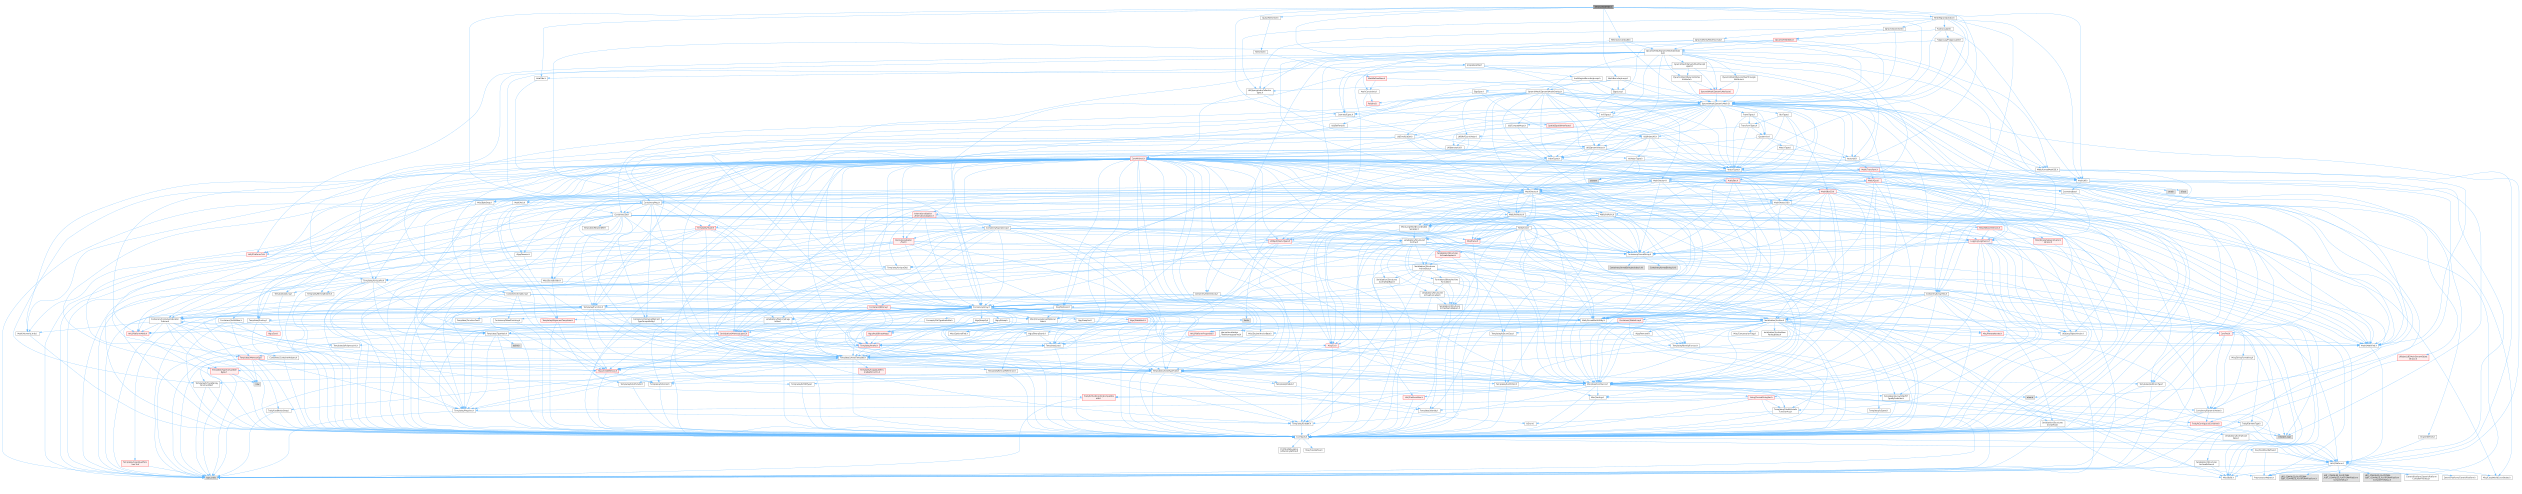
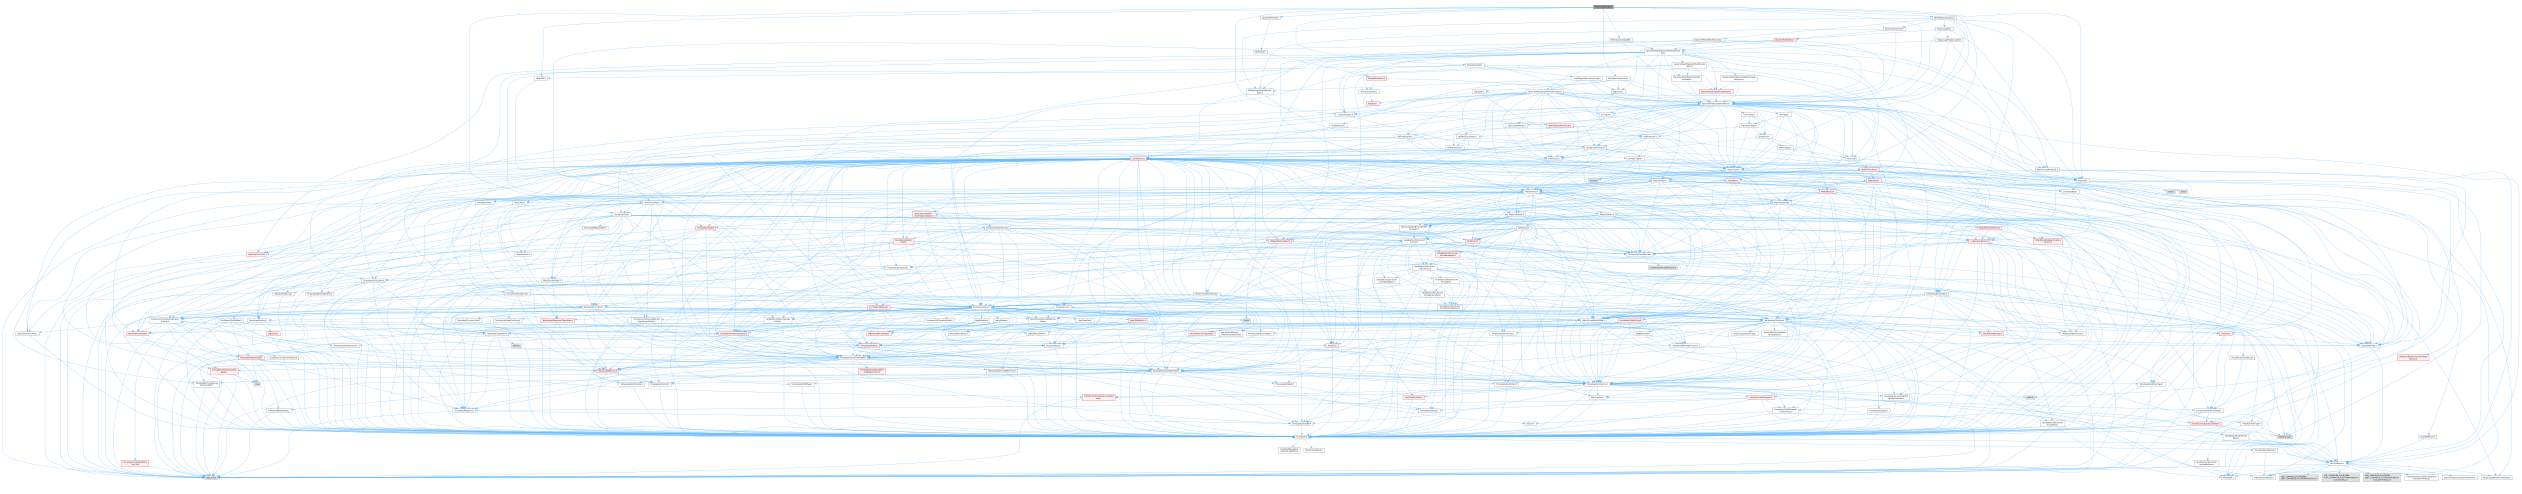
(1626, 268) -> none
(958, 313) -> (1018, 271)
